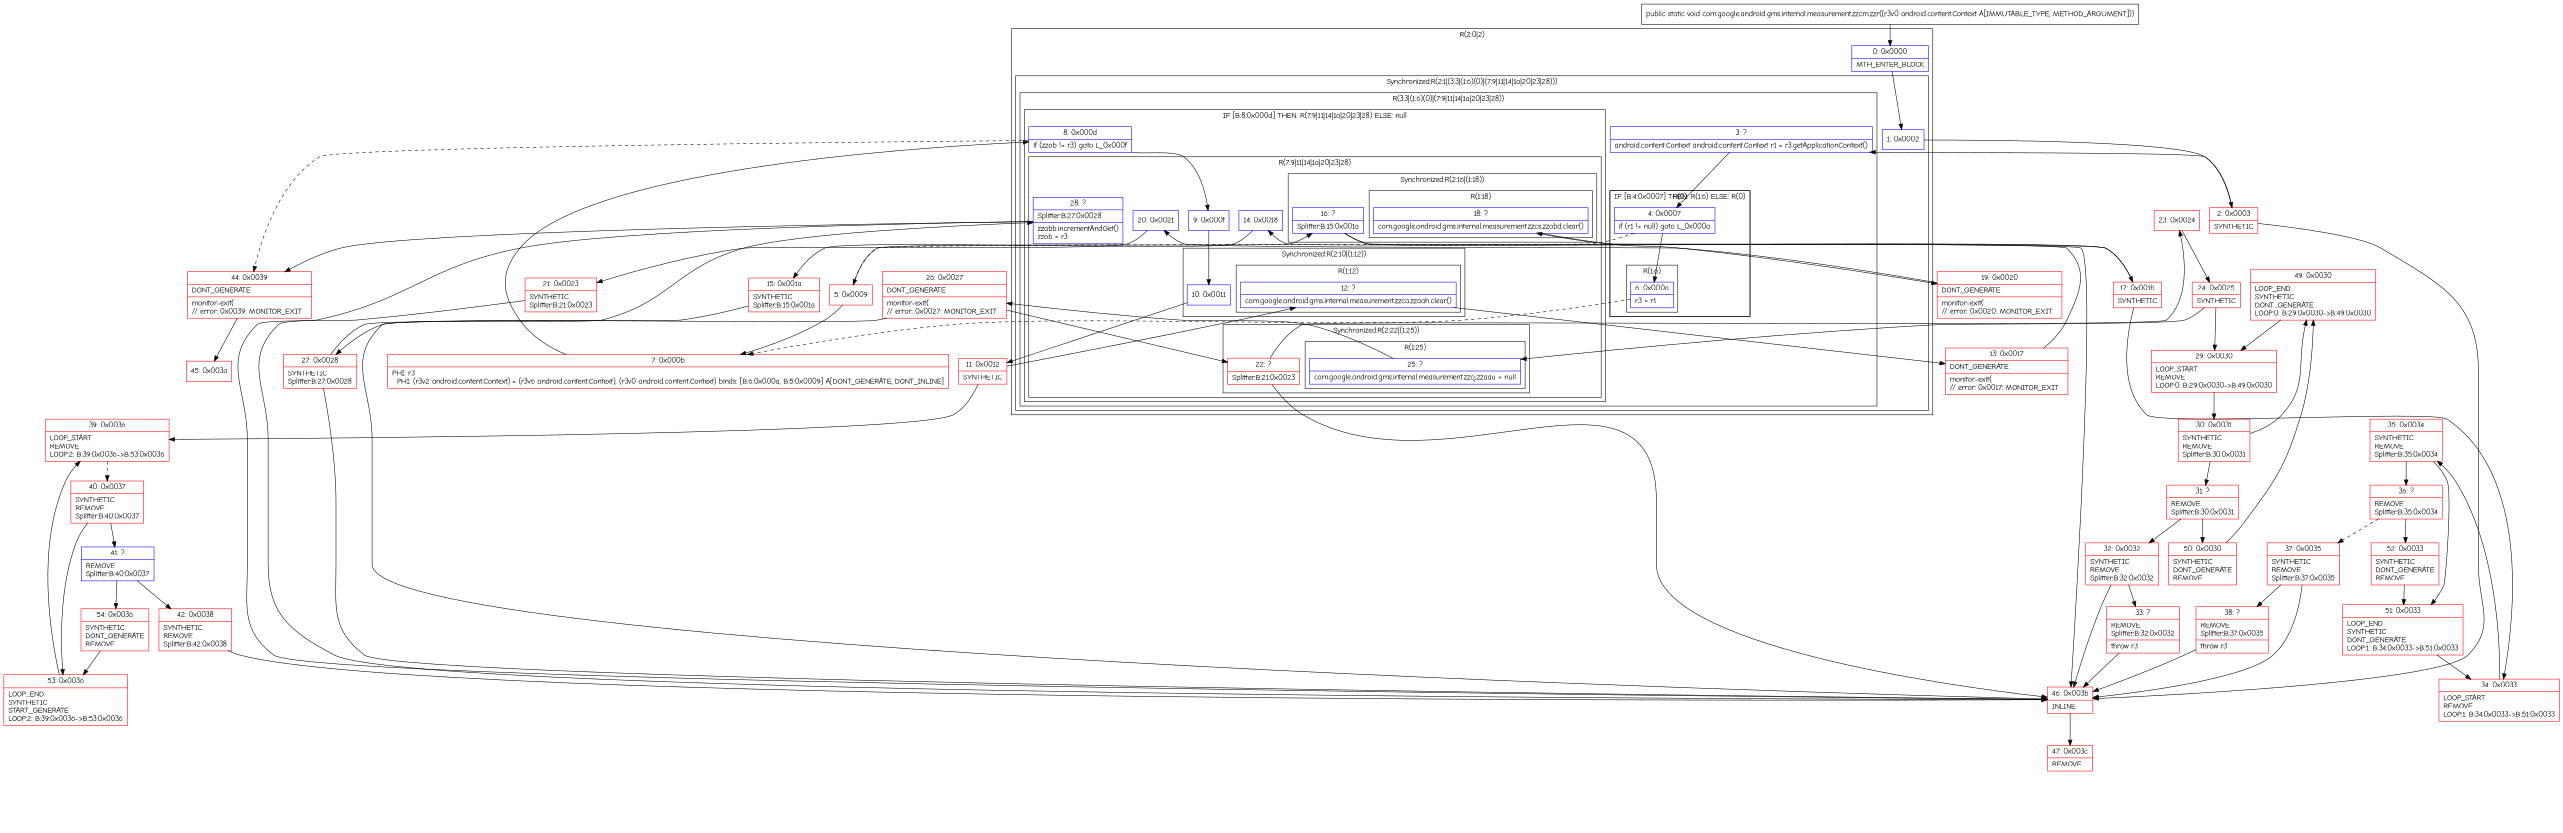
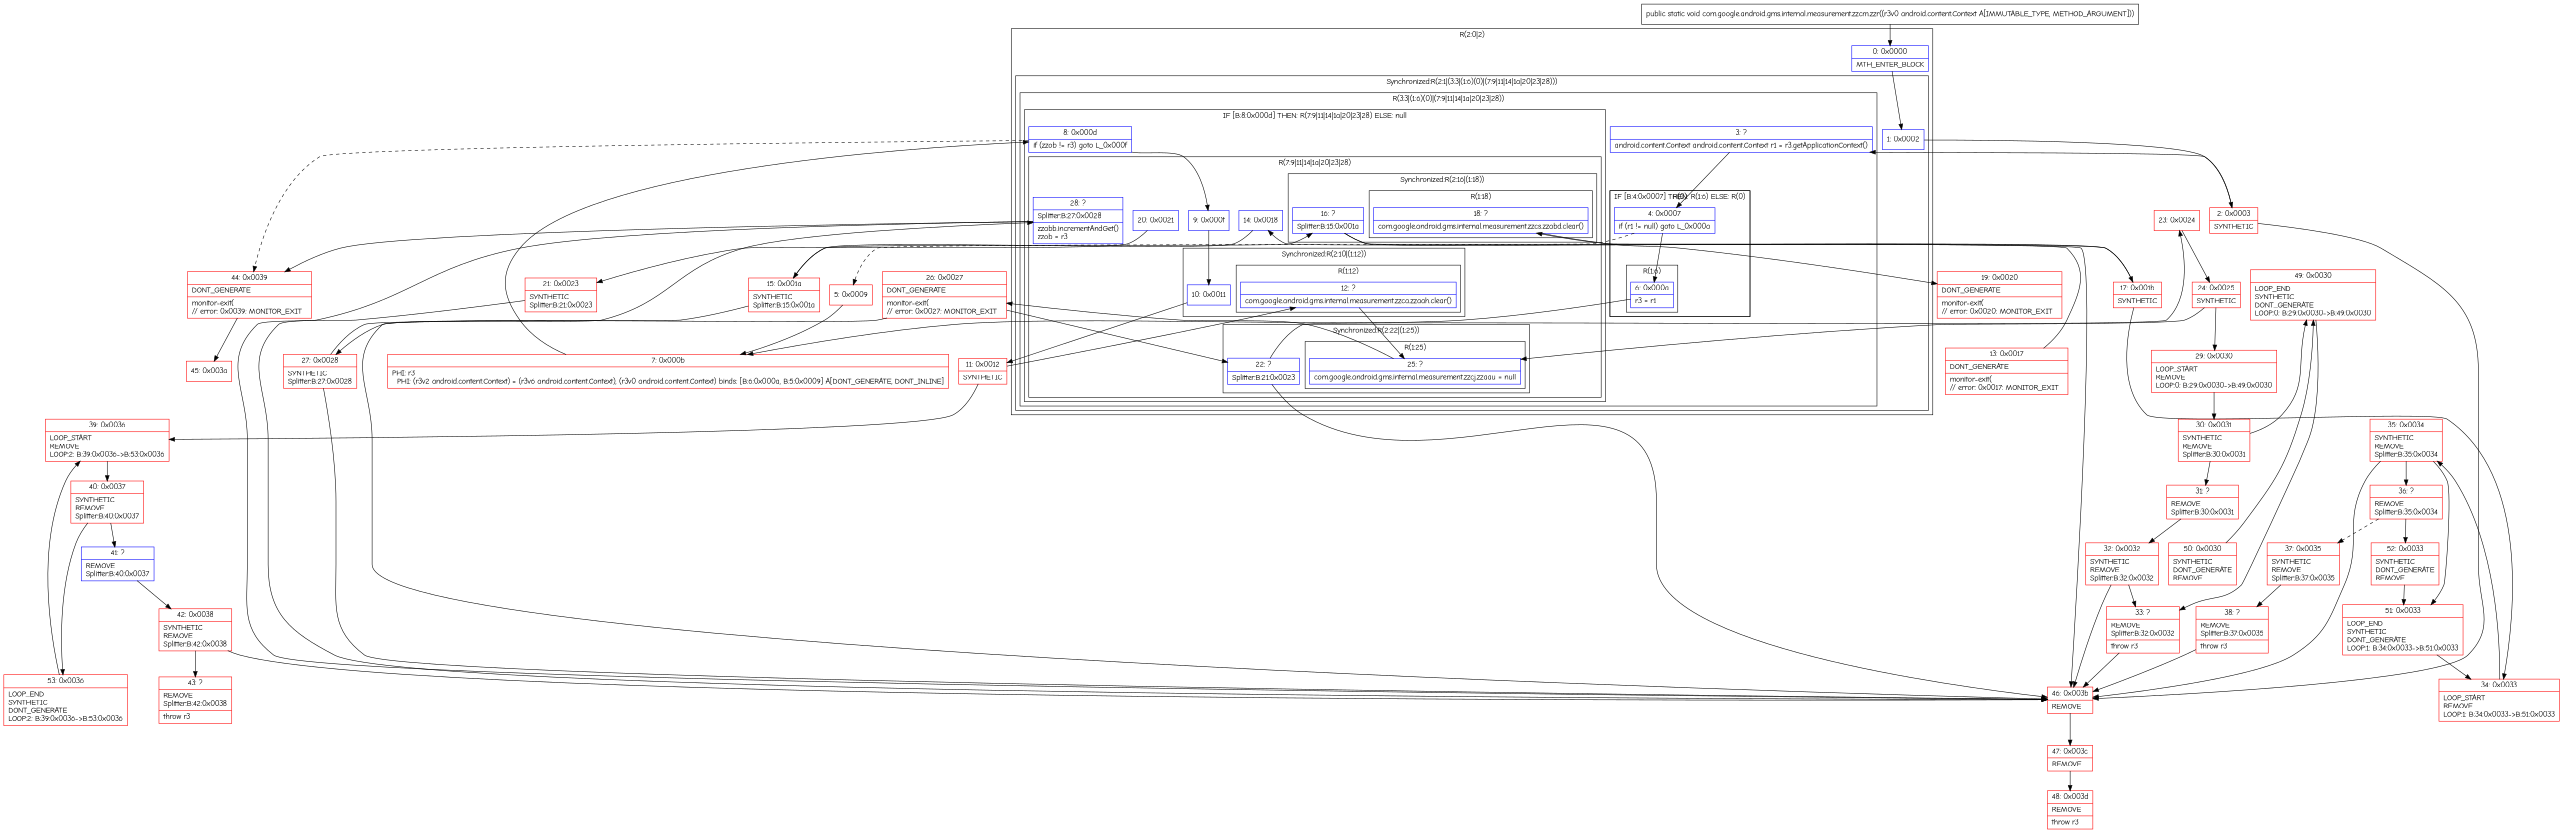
(1071, 245) -> (1045, 245)
(1552, 248) -> none
(1147, 321) -> (1147, 321)
(2263, 334) -> (2288, 486)
(1697, 335) -> (1380, 331)
(1264, 371) -> (1264, 371)
(107, 468) -> (107, 468)
(2203, 528) -> none
(115, 630) -> none
(2226, 675) -> (2302, 649)
none -> (195, 700)
(2064, 706) -> (2067, 706)
(39, 711) -> (38, 711)
none -> (2070, 810)
